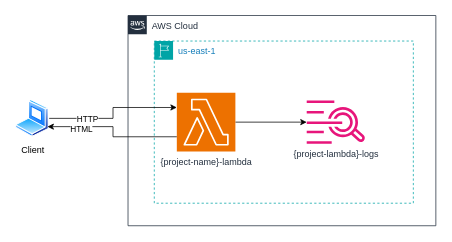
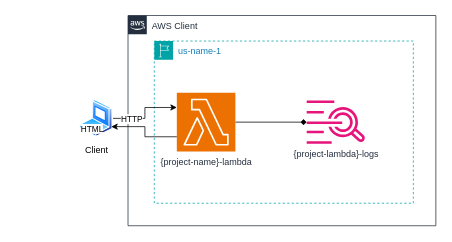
(172, 26) -> (174, 26)
(201, 52) -> (201, 52)
(32, 118) -> (96, 118)
(300, 122) -> (299, 122)
